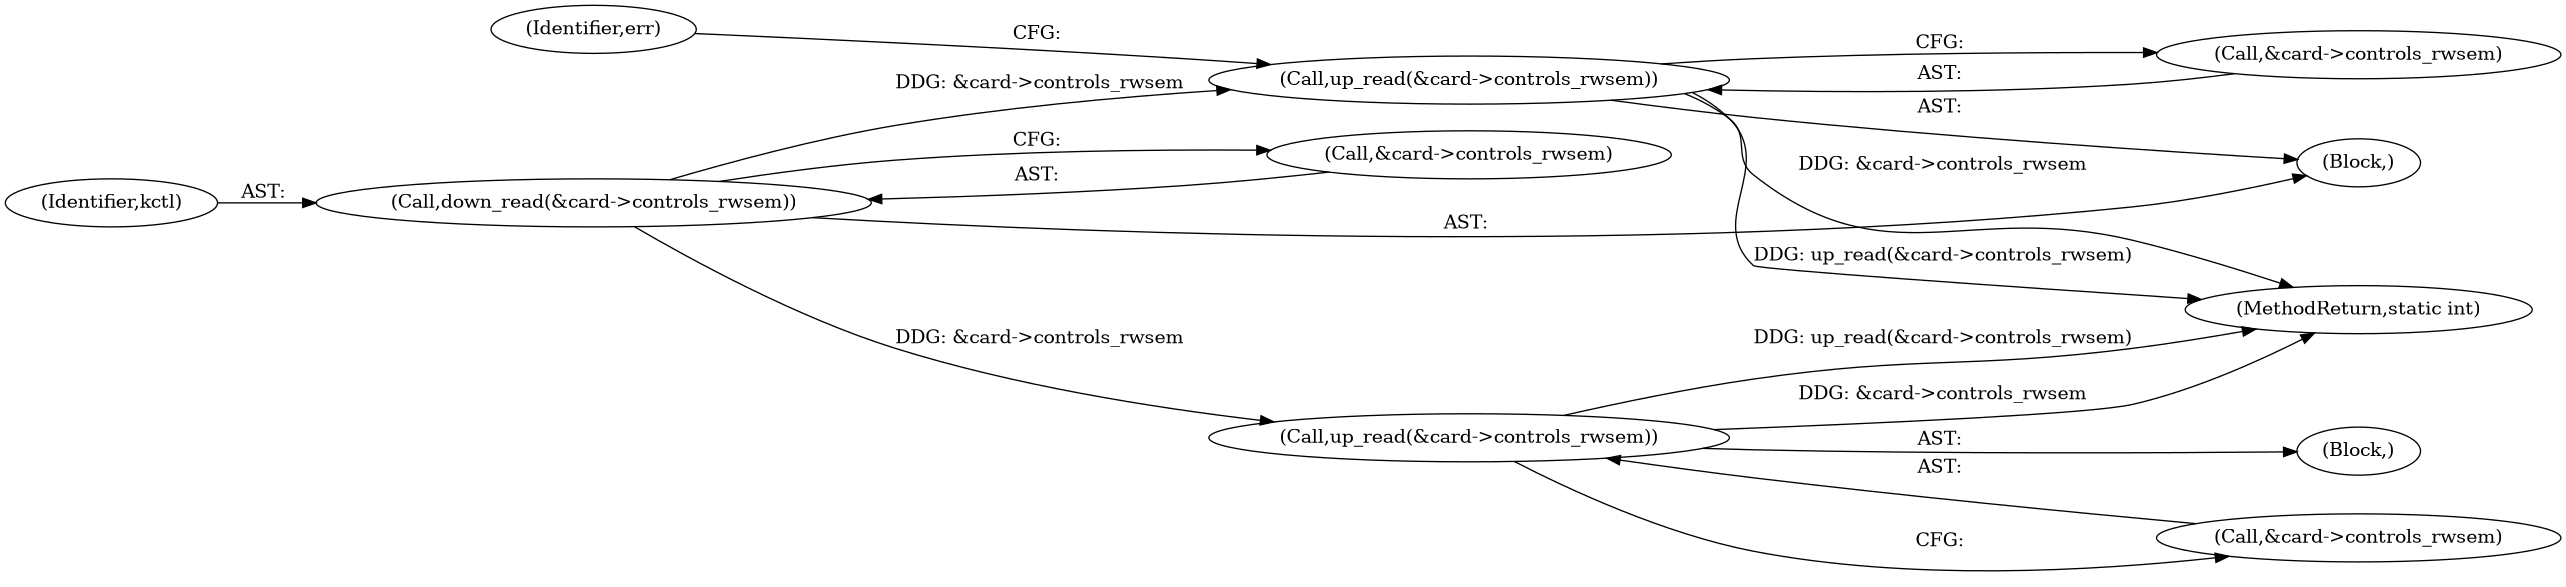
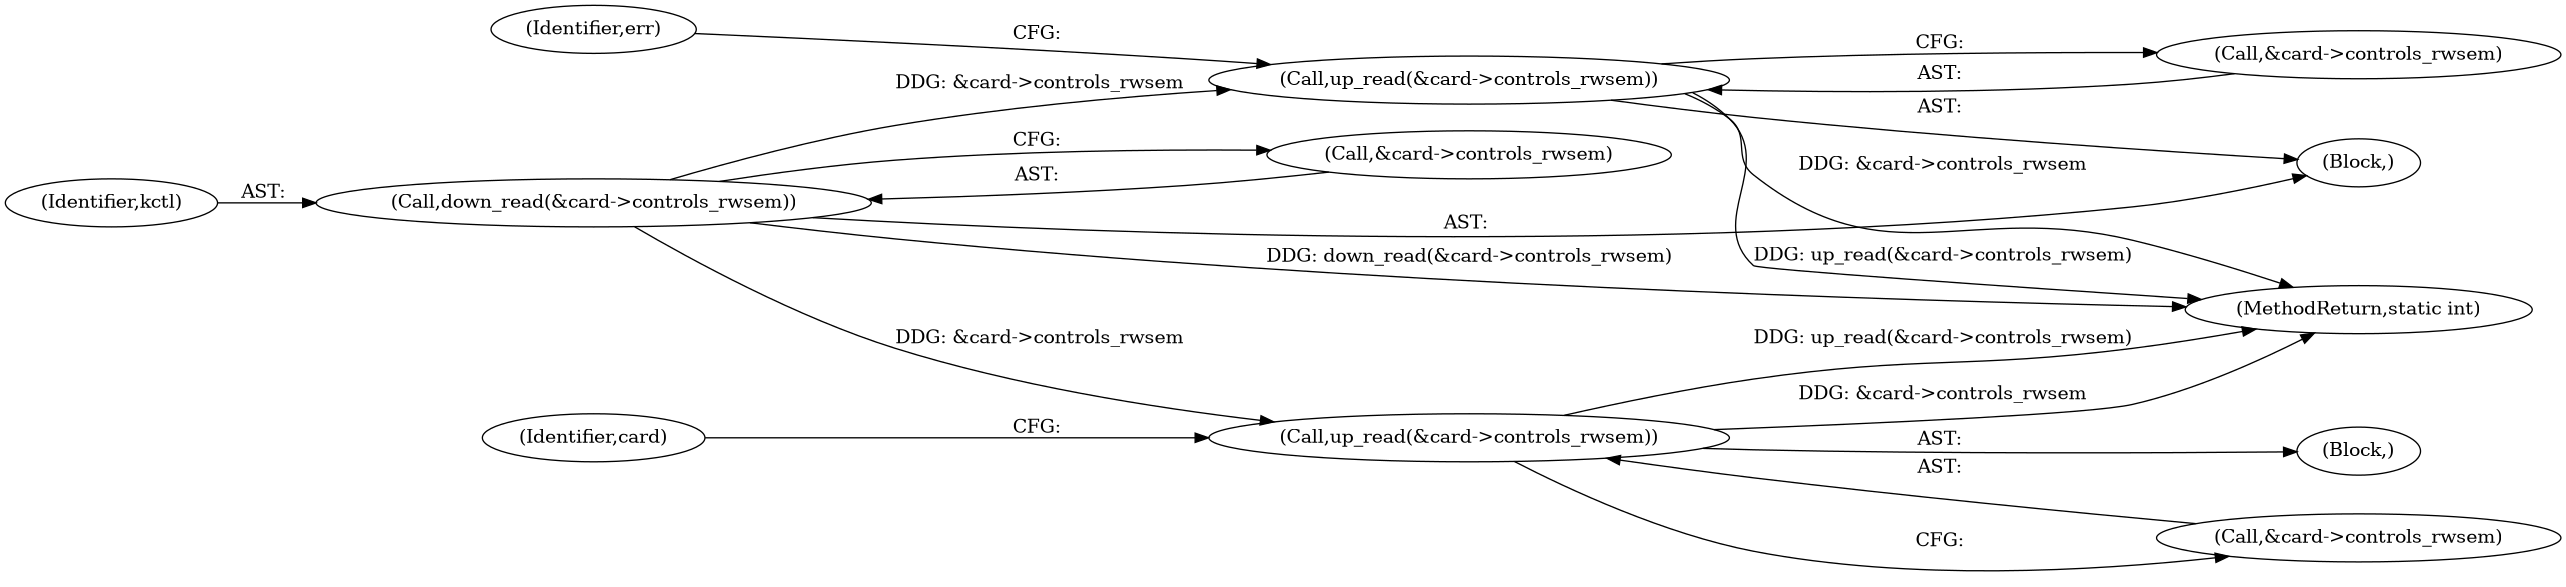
none -> (1460, 280)
none -> (594, 438)
